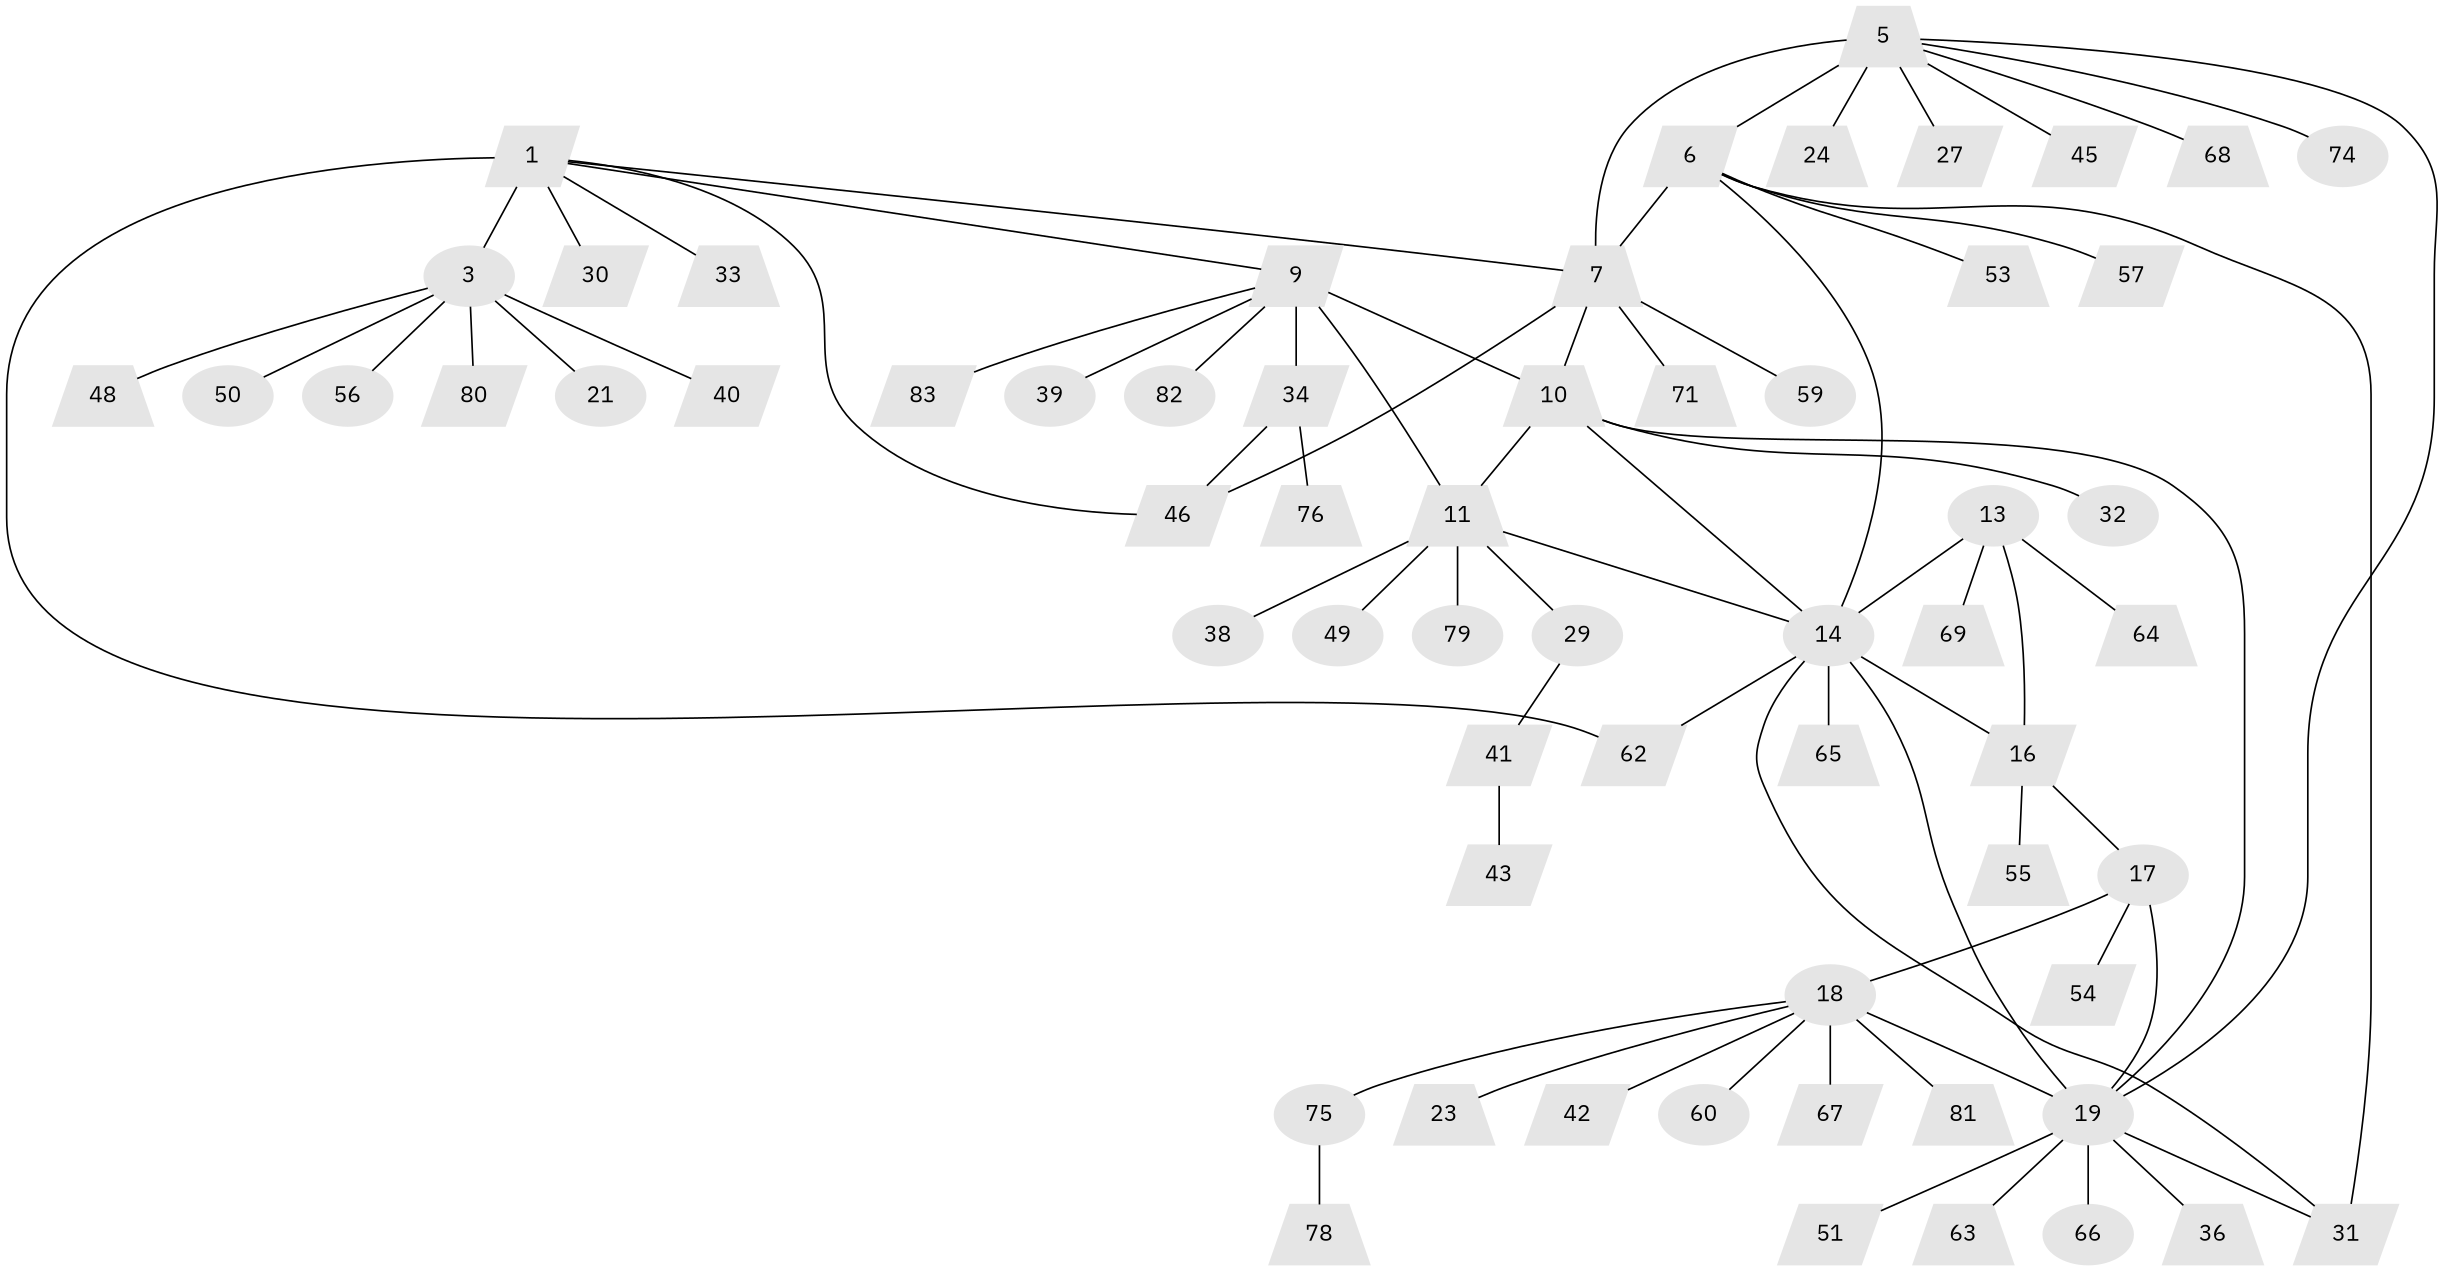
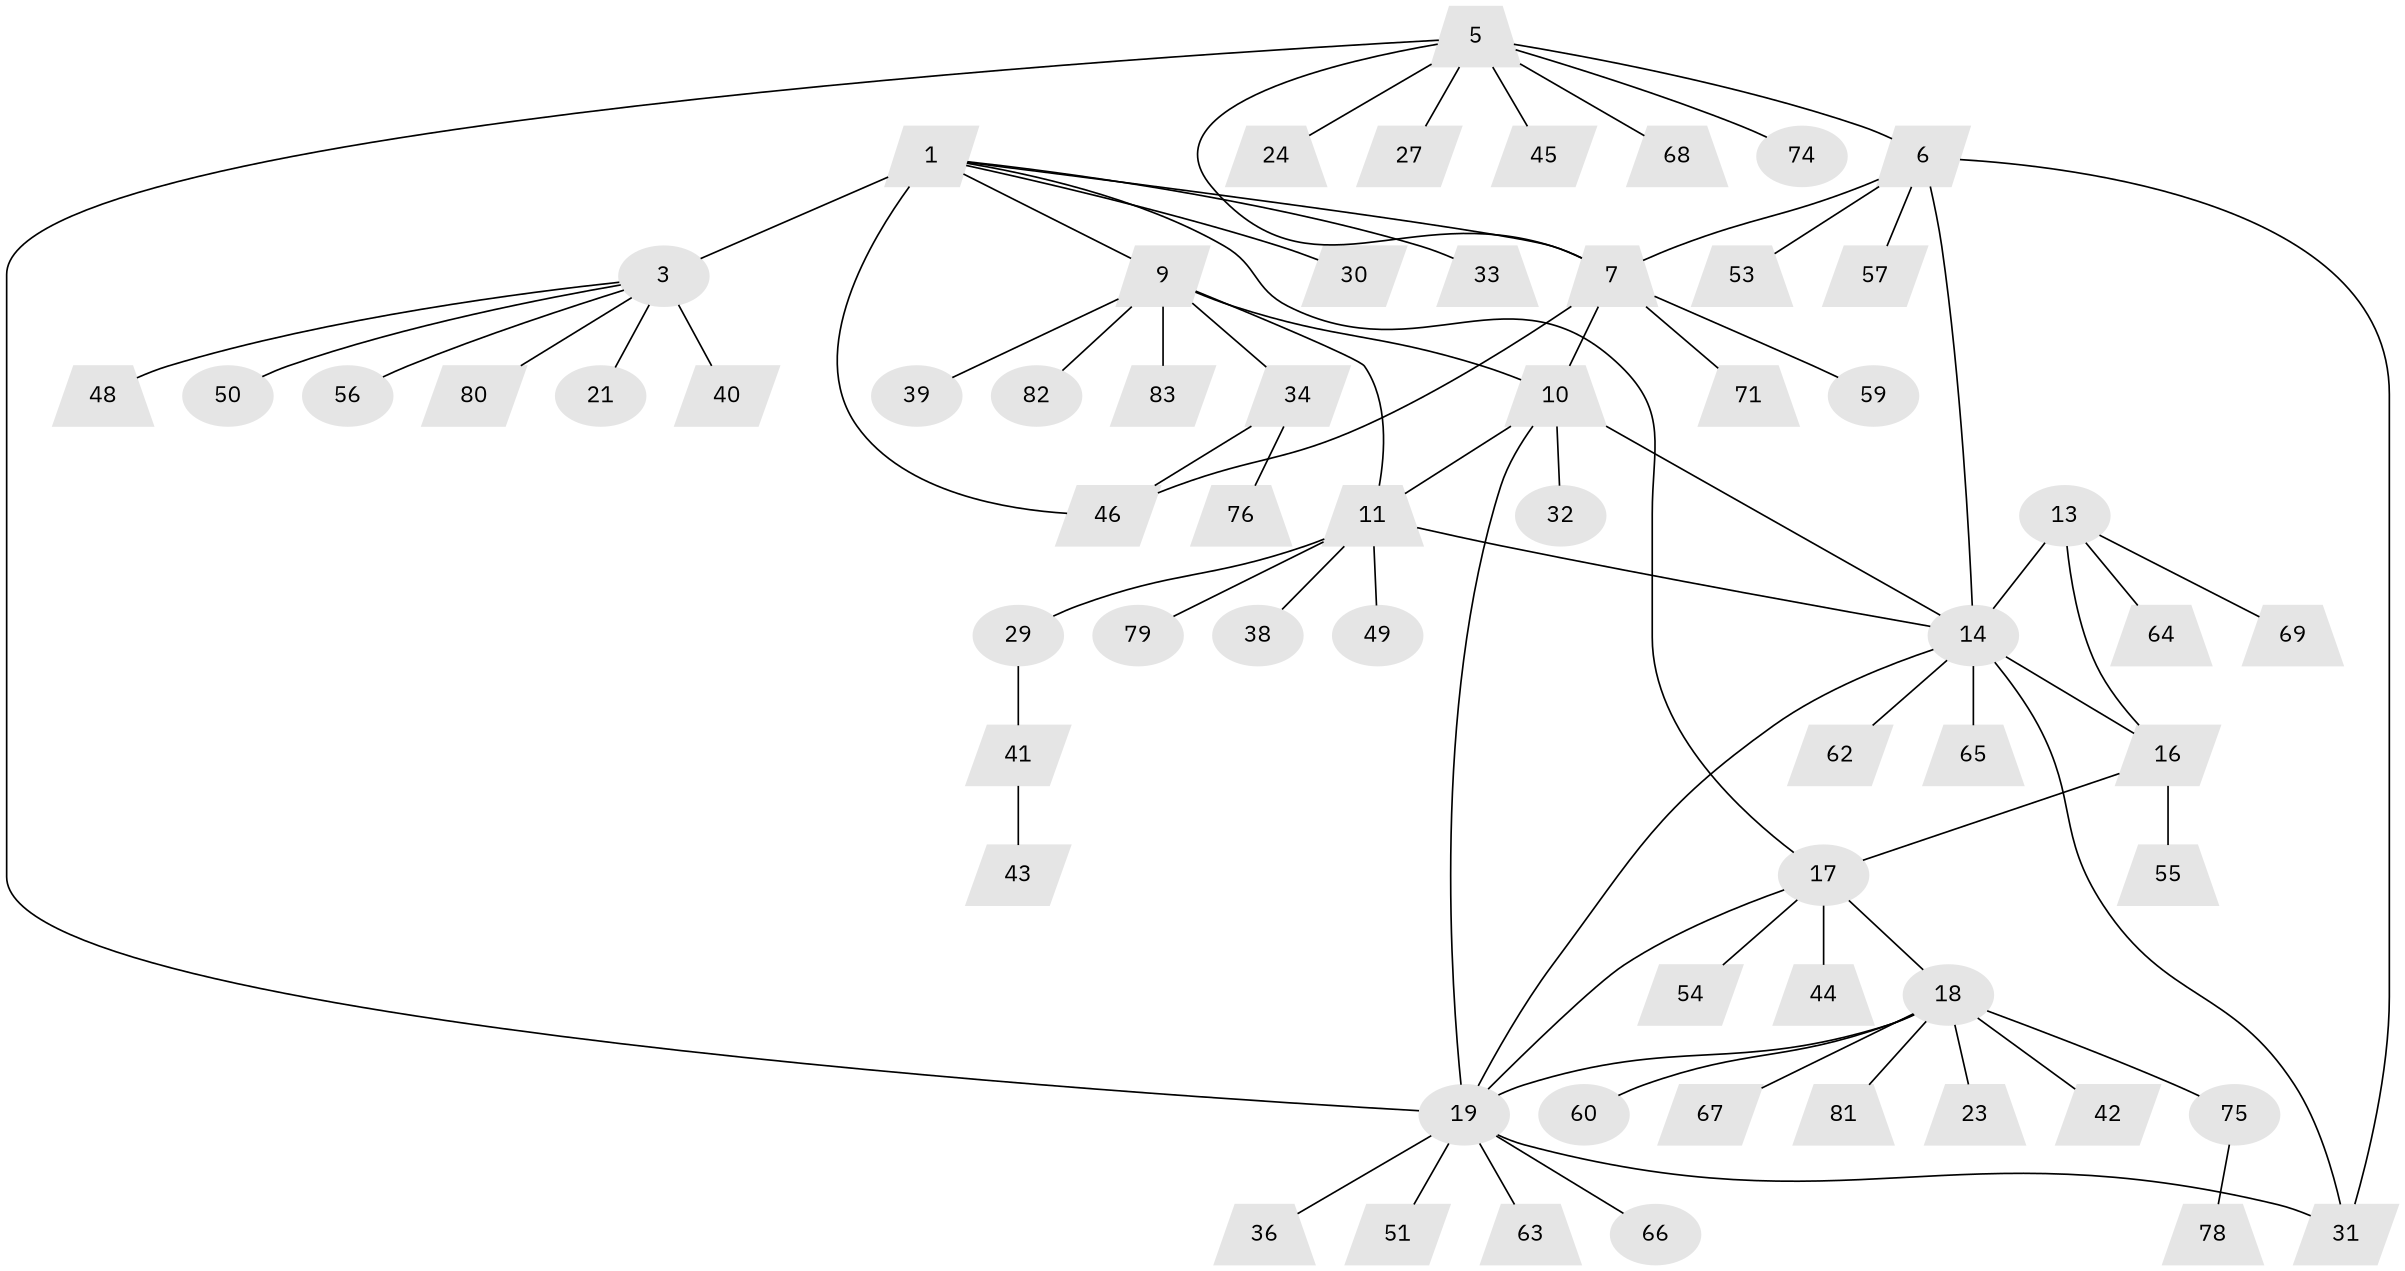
(406, 712) -> (1521, 320)
none -> (1824, 995)
